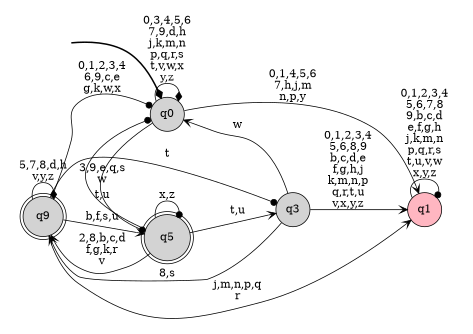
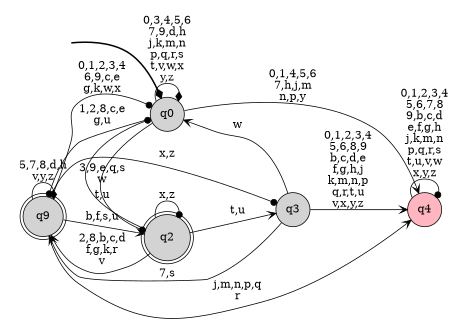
none -> (78, 143)
(167, 154) -> (167, 154)
(425, 210) -> (425, 210)
(167, 238) -> (167, 238)
(167, 274) -> (167, 274)
